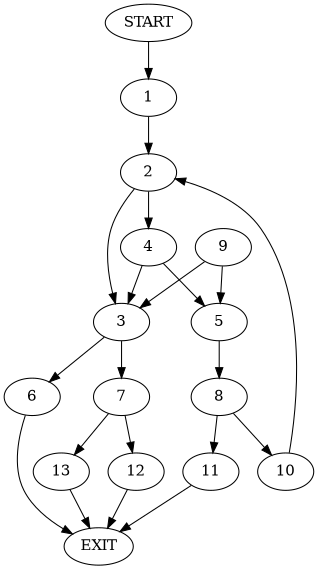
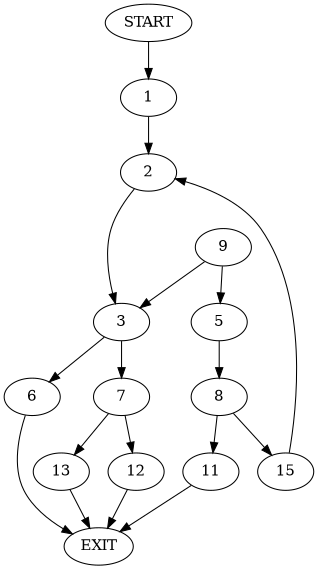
(149, 247) -> none
(286, 472) -> (286, 472)
